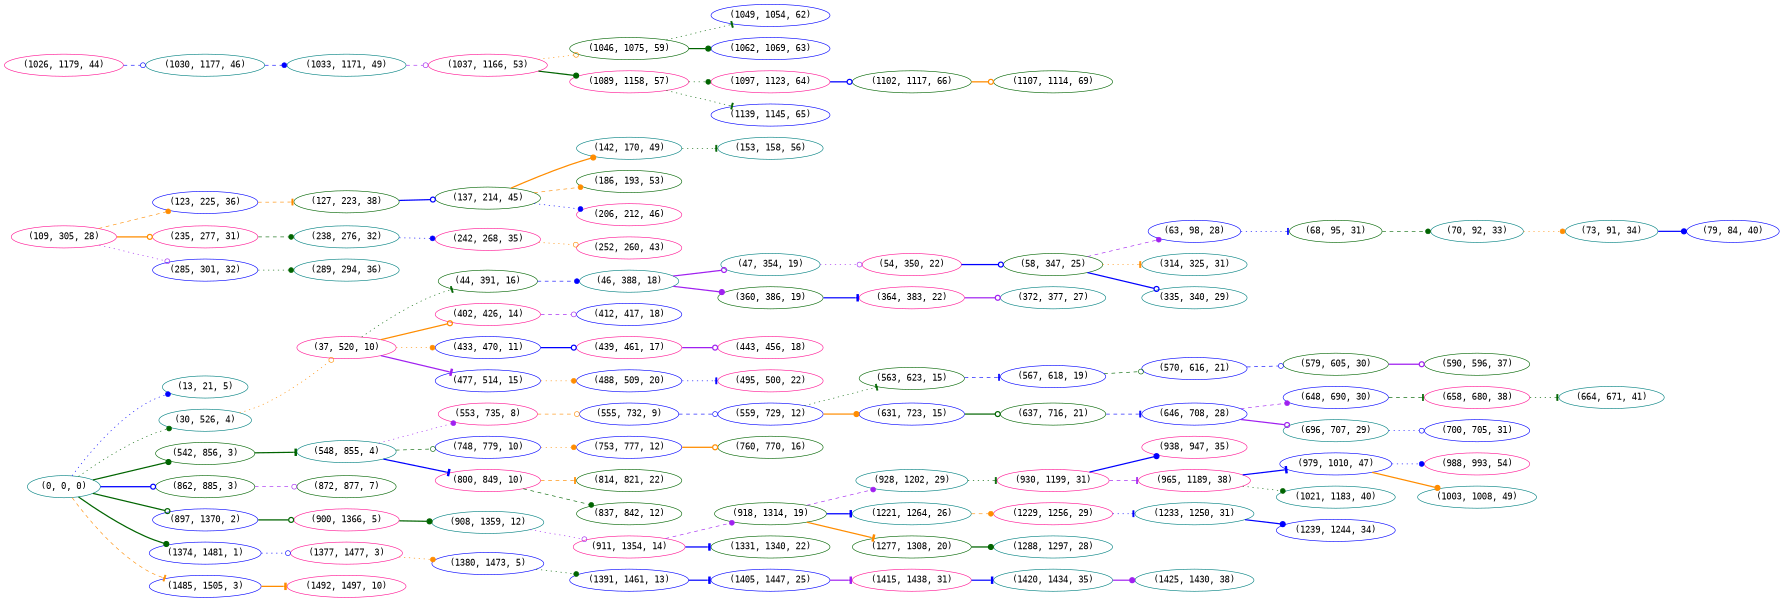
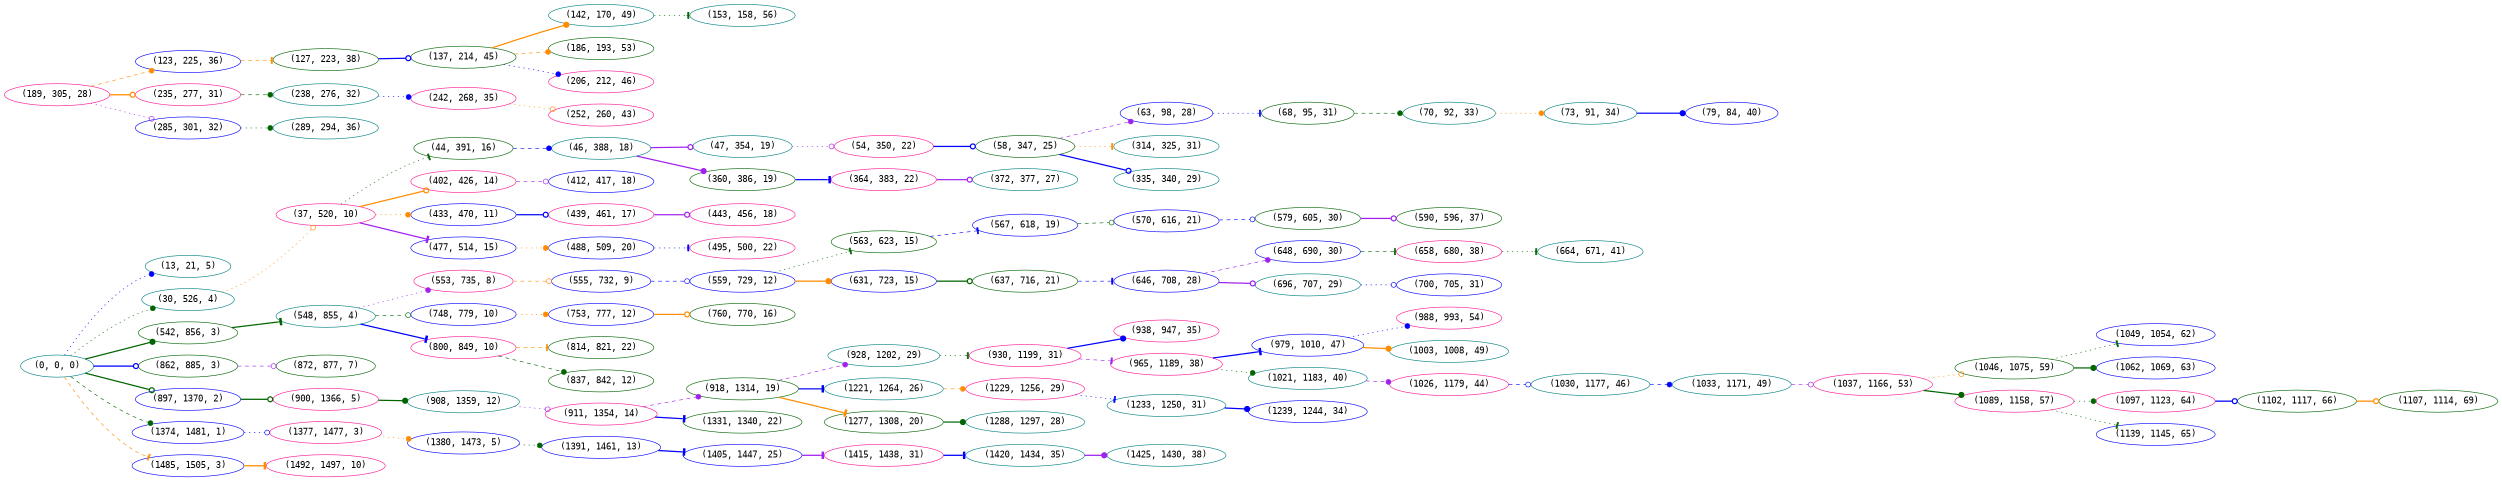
(64, 237) -> (57, 95)
none -> (1376, 381)
(120, 523) -> (108, 402)
